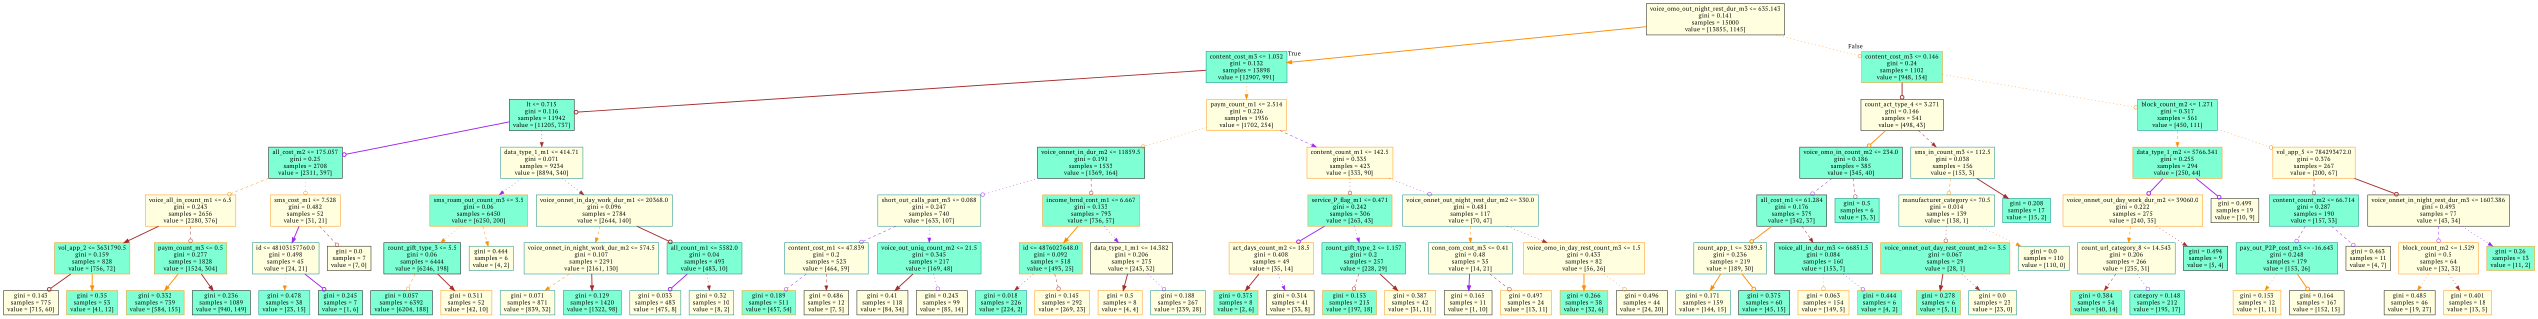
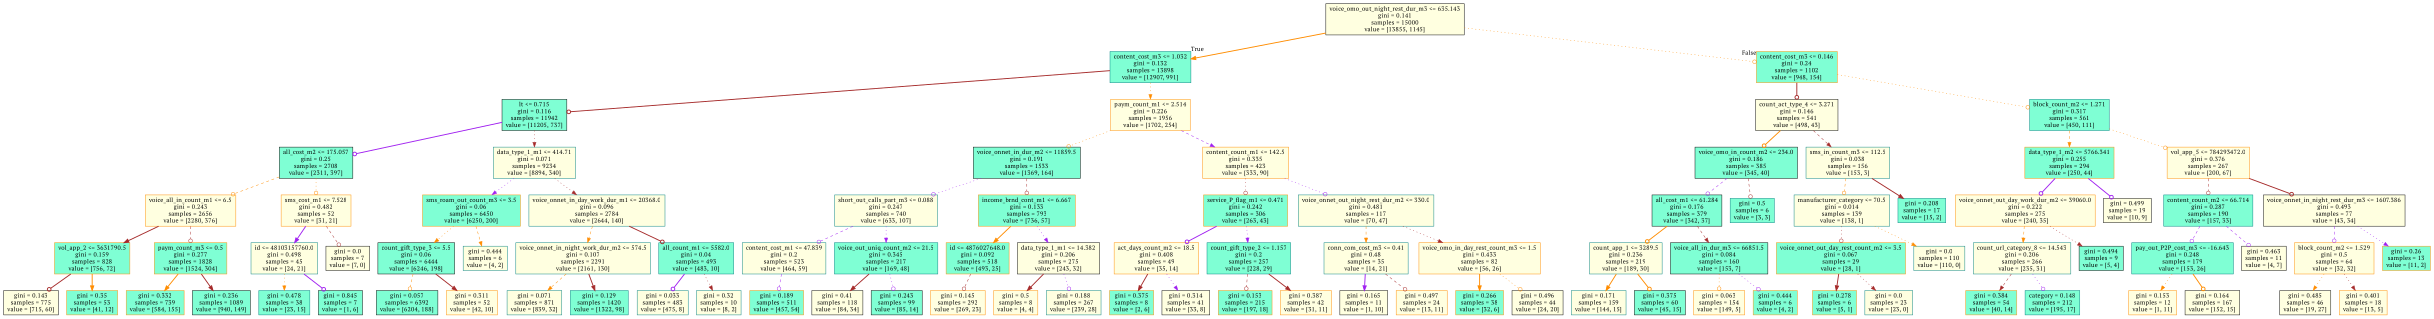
(340, 303) -> (340, 303)
(826, 303) -> none
(942, 303) -> (897, 303)
(1001, 303) -> none
